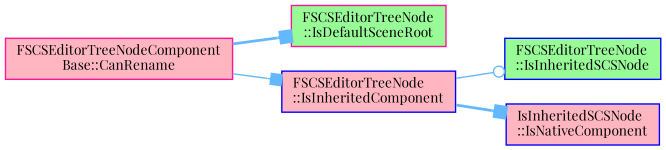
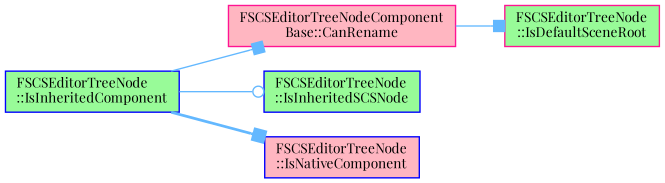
(255, 41) -> (473, 26)
(250, 76) -> (211, 61)
(369, 92) -> (92, 92)
(583, 124) -> (342, 157)
